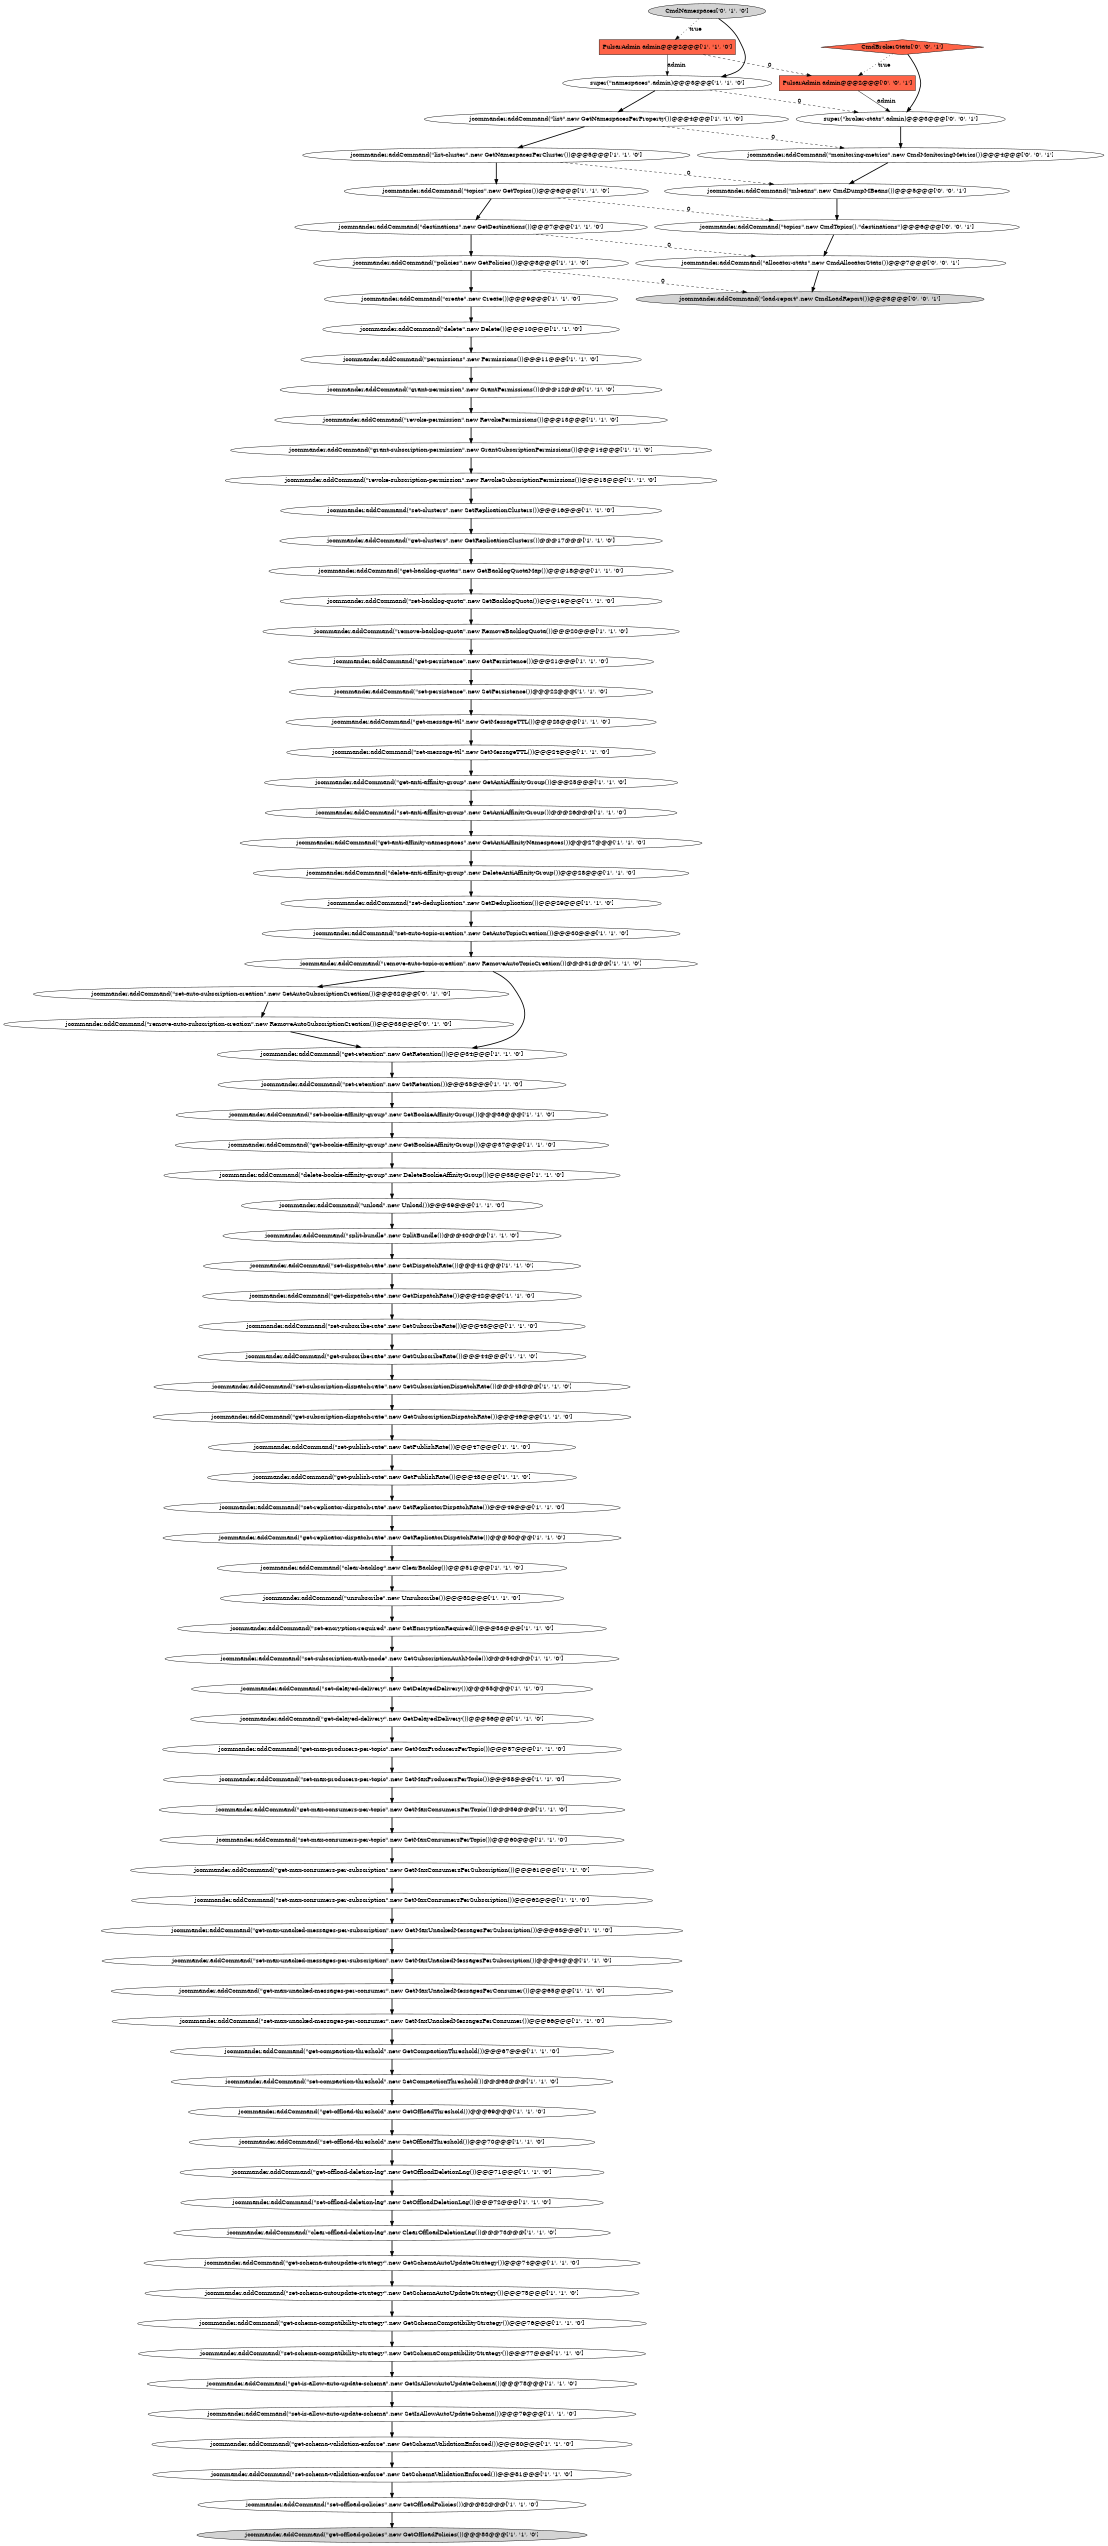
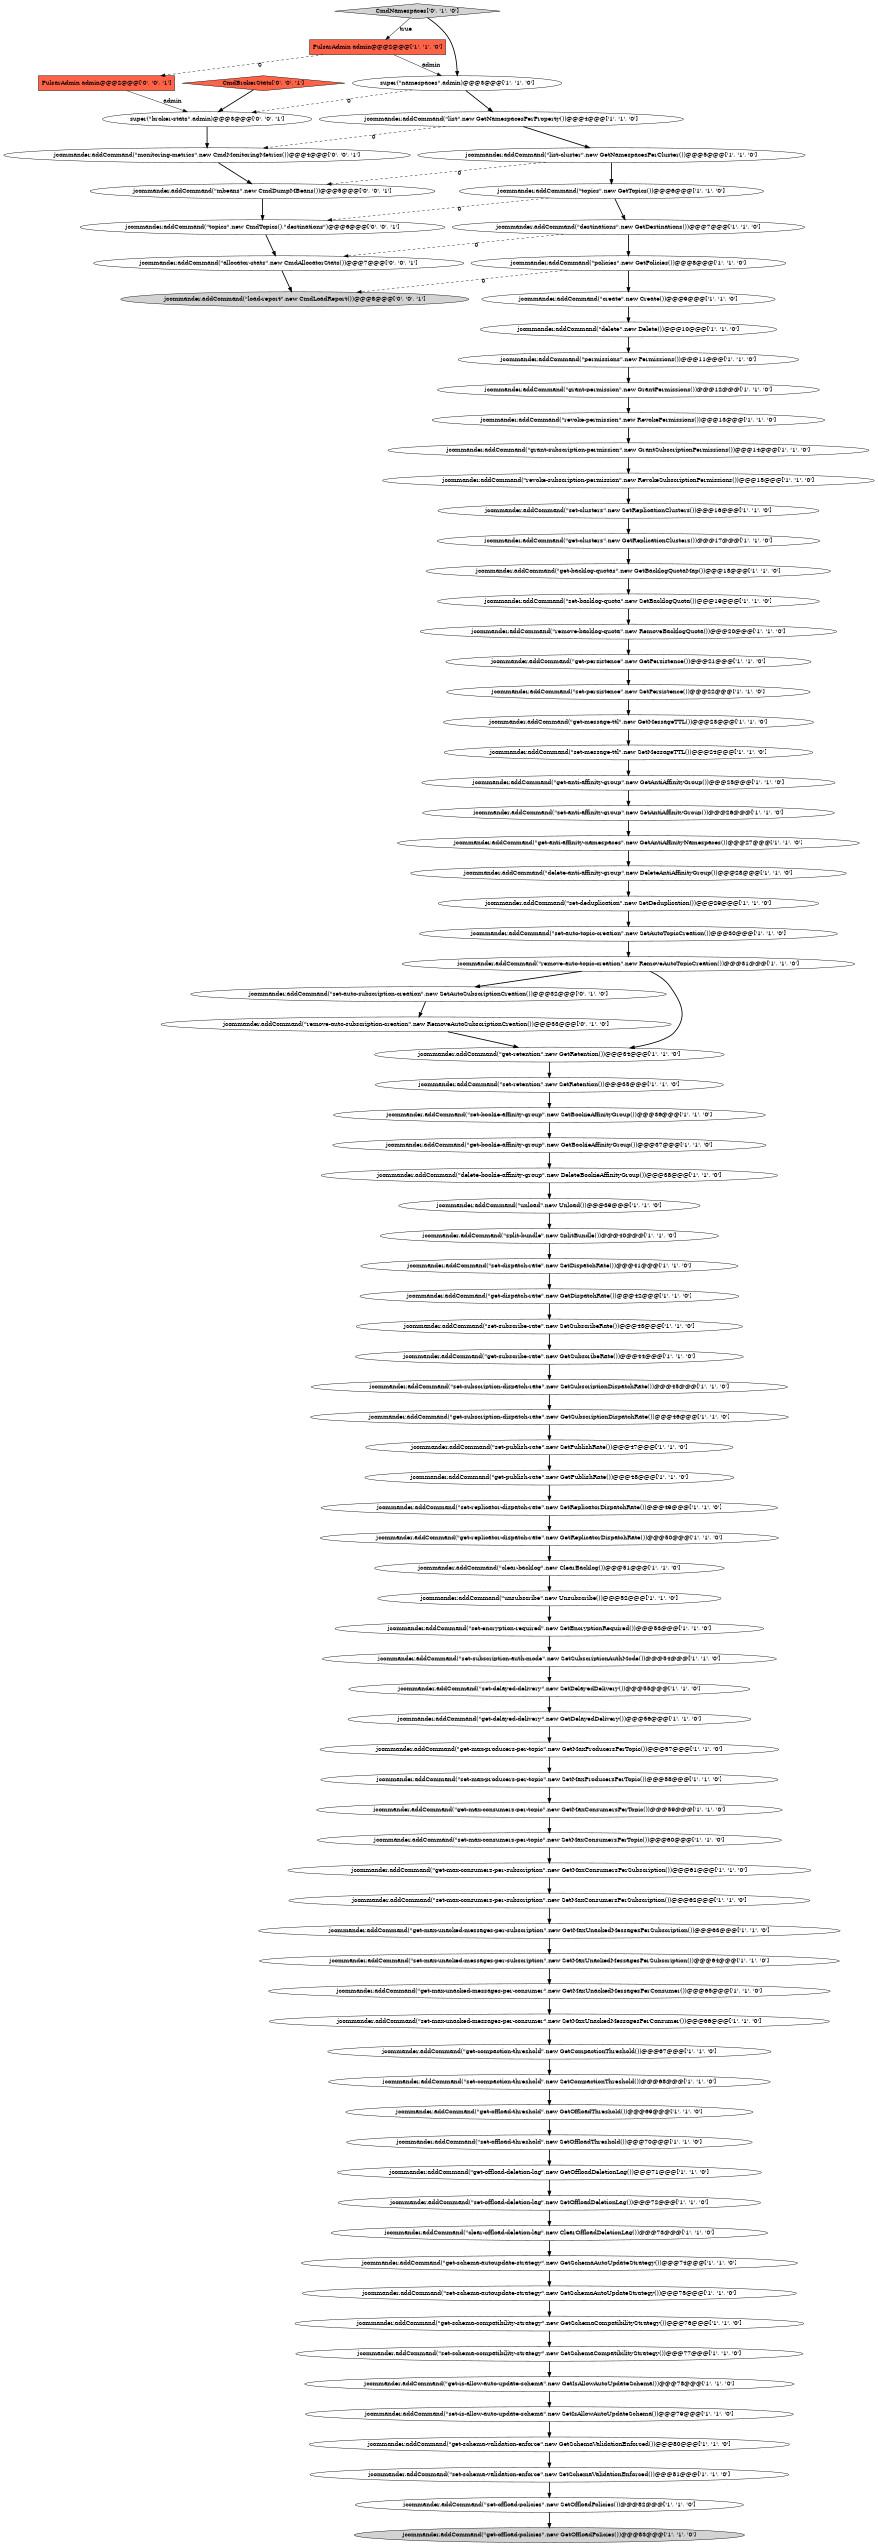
(707, 11) -> (417, 11)
(689, 28) -> (399, 27)
(877, 64) -> none
